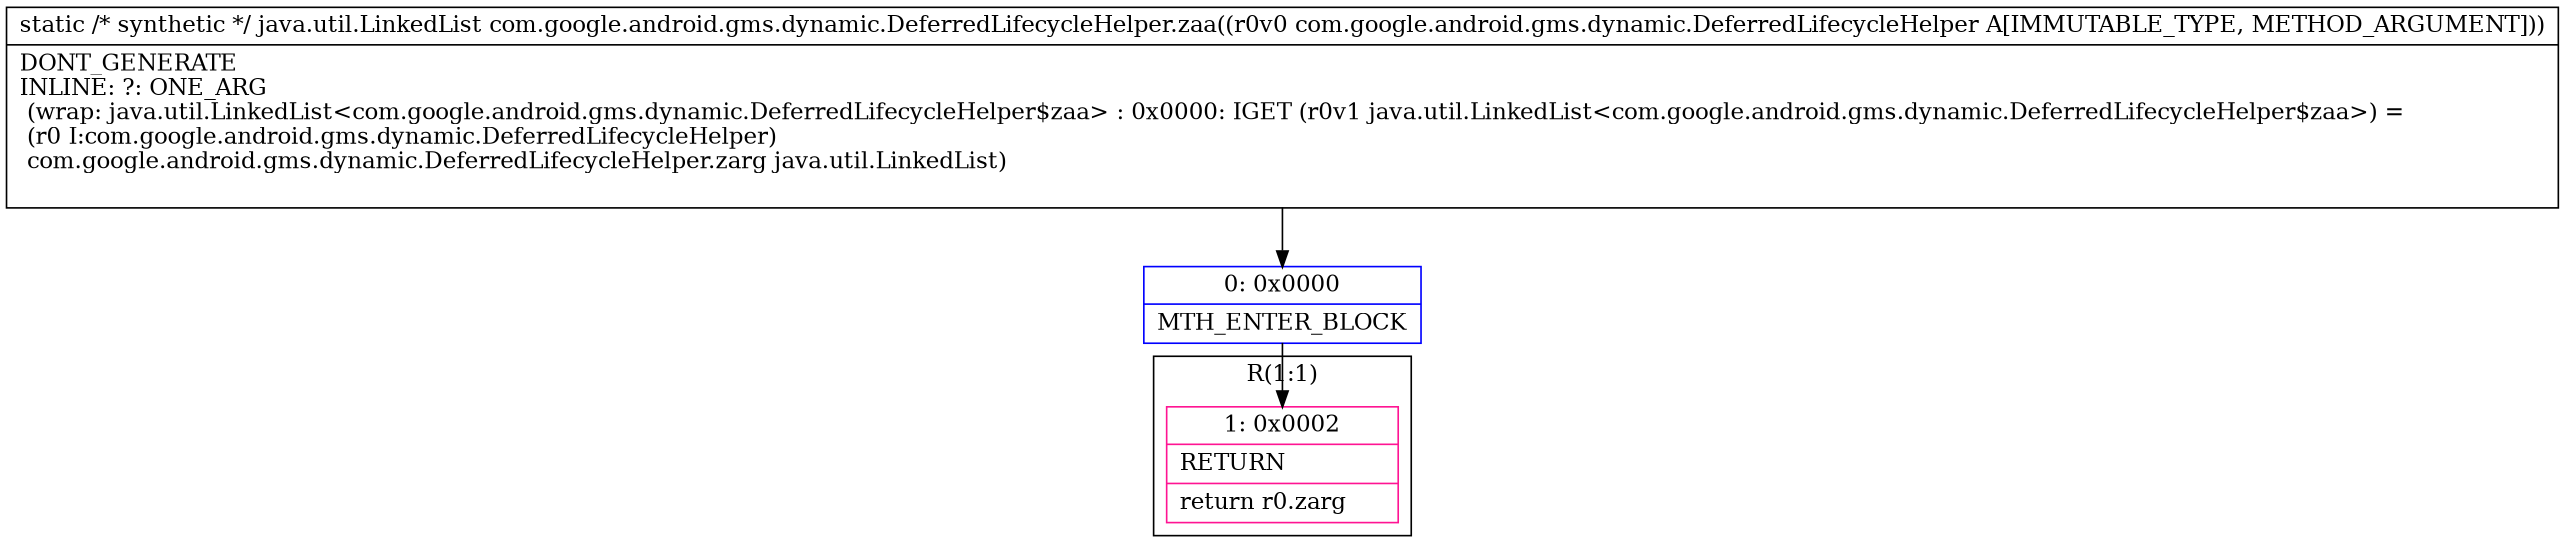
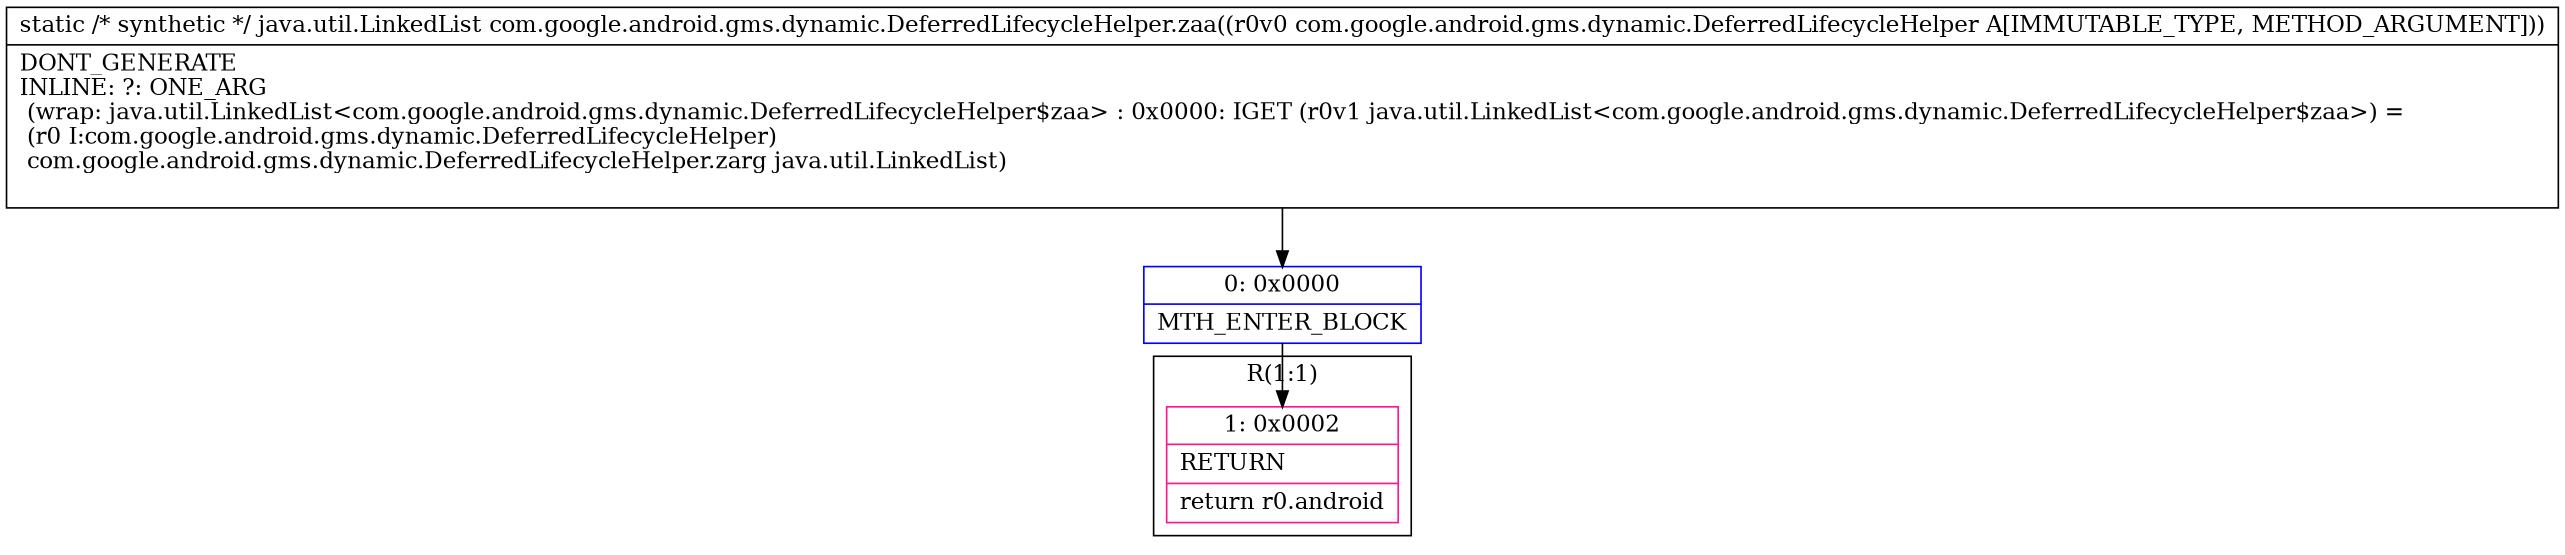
(1264, 502) -> (1282, 502)
